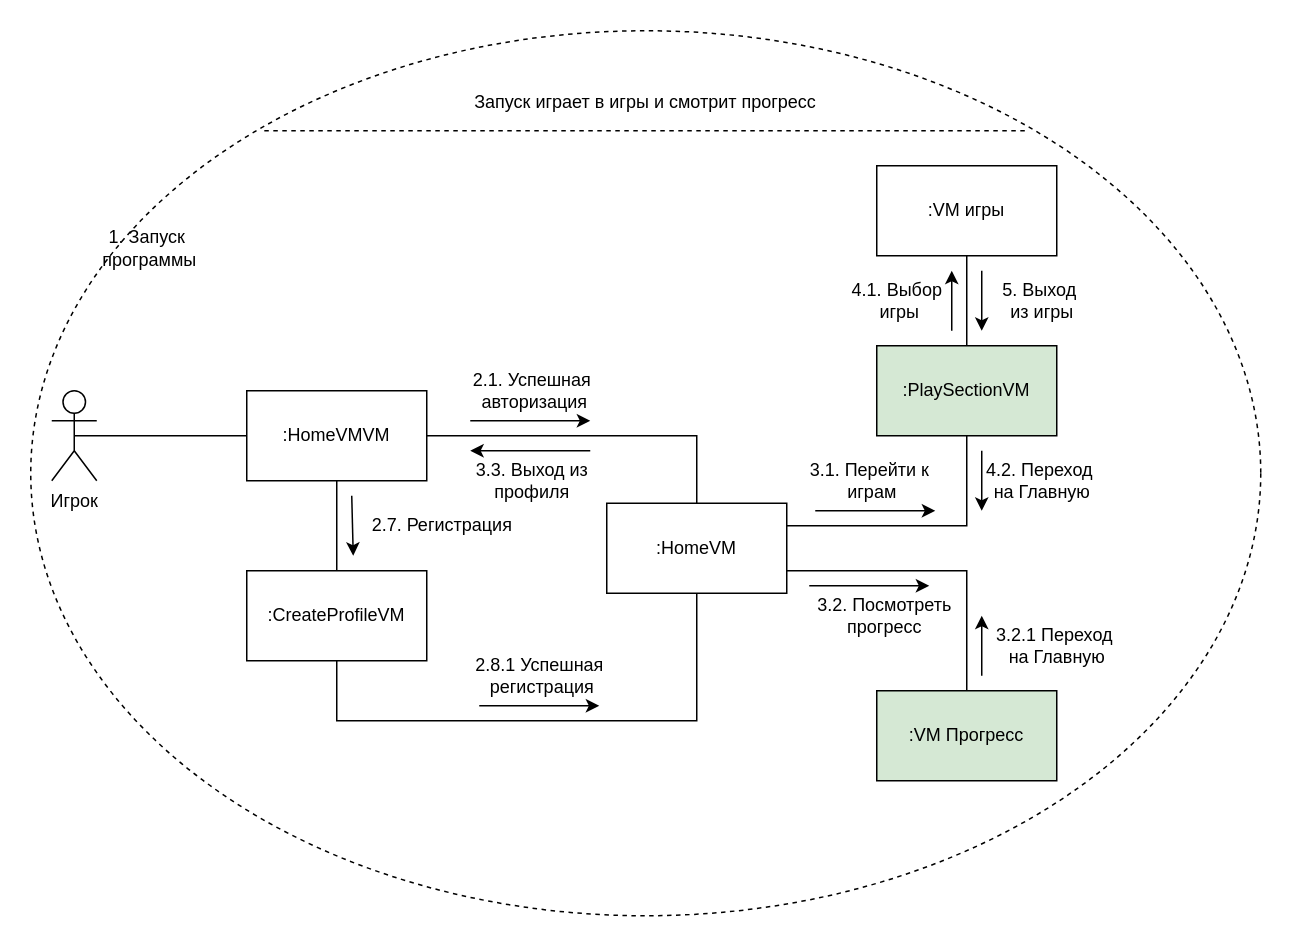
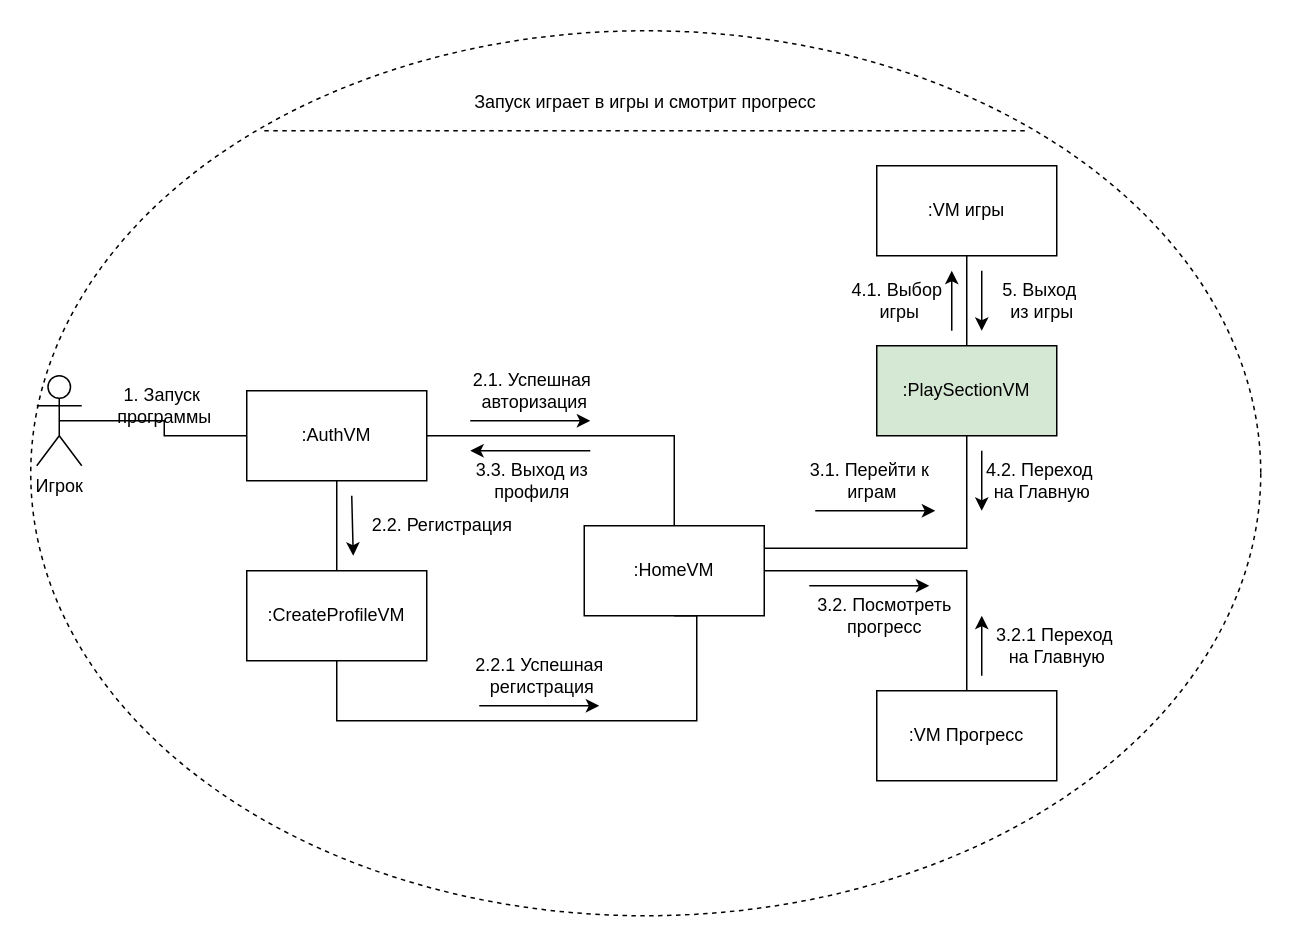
(149, 248) -> (164, 406)
(74, 436) -> (59, 421)
(337, 436) -> (337, 436)
(443, 526) -> (443, 526)
(697, 548) -> (674, 571)
(540, 676) -> (540, 676)
(967, 736) -> (967, 736)
